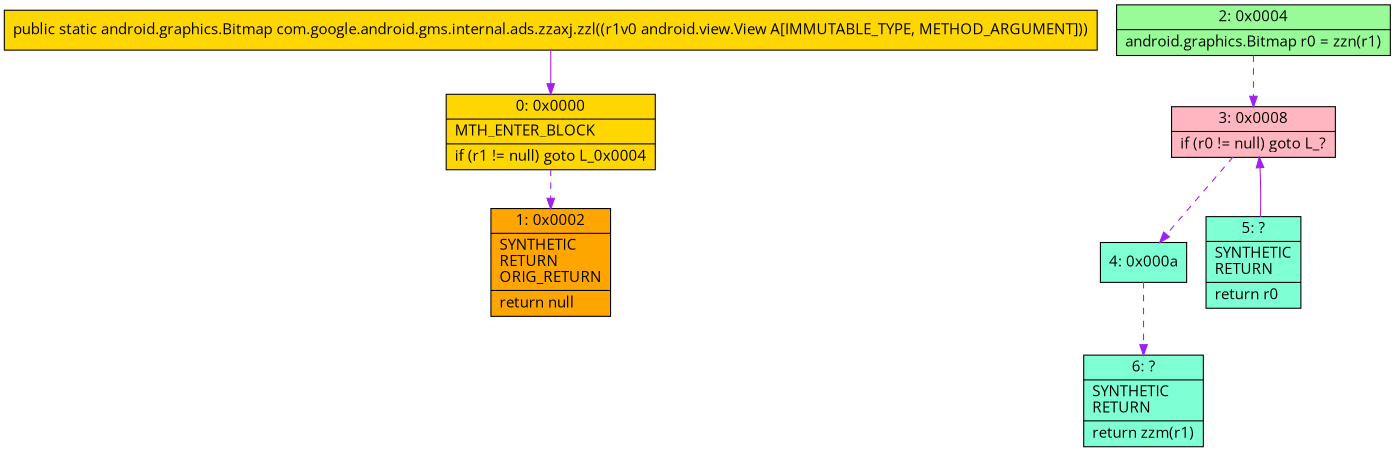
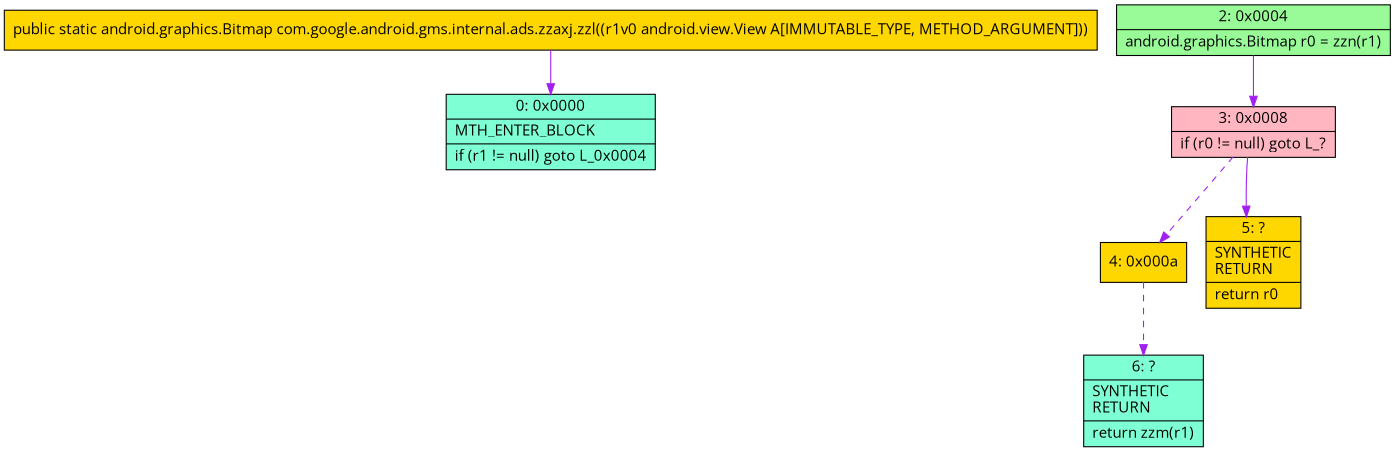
(1253, 76) -> (1253, 76)
(551, 132) -> (551, 132)
(1261, 192) -> (1246, 181)
(551, 262) -> none
(1144, 262) -> (1144, 262)
(1253, 262) -> (1253, 262)
